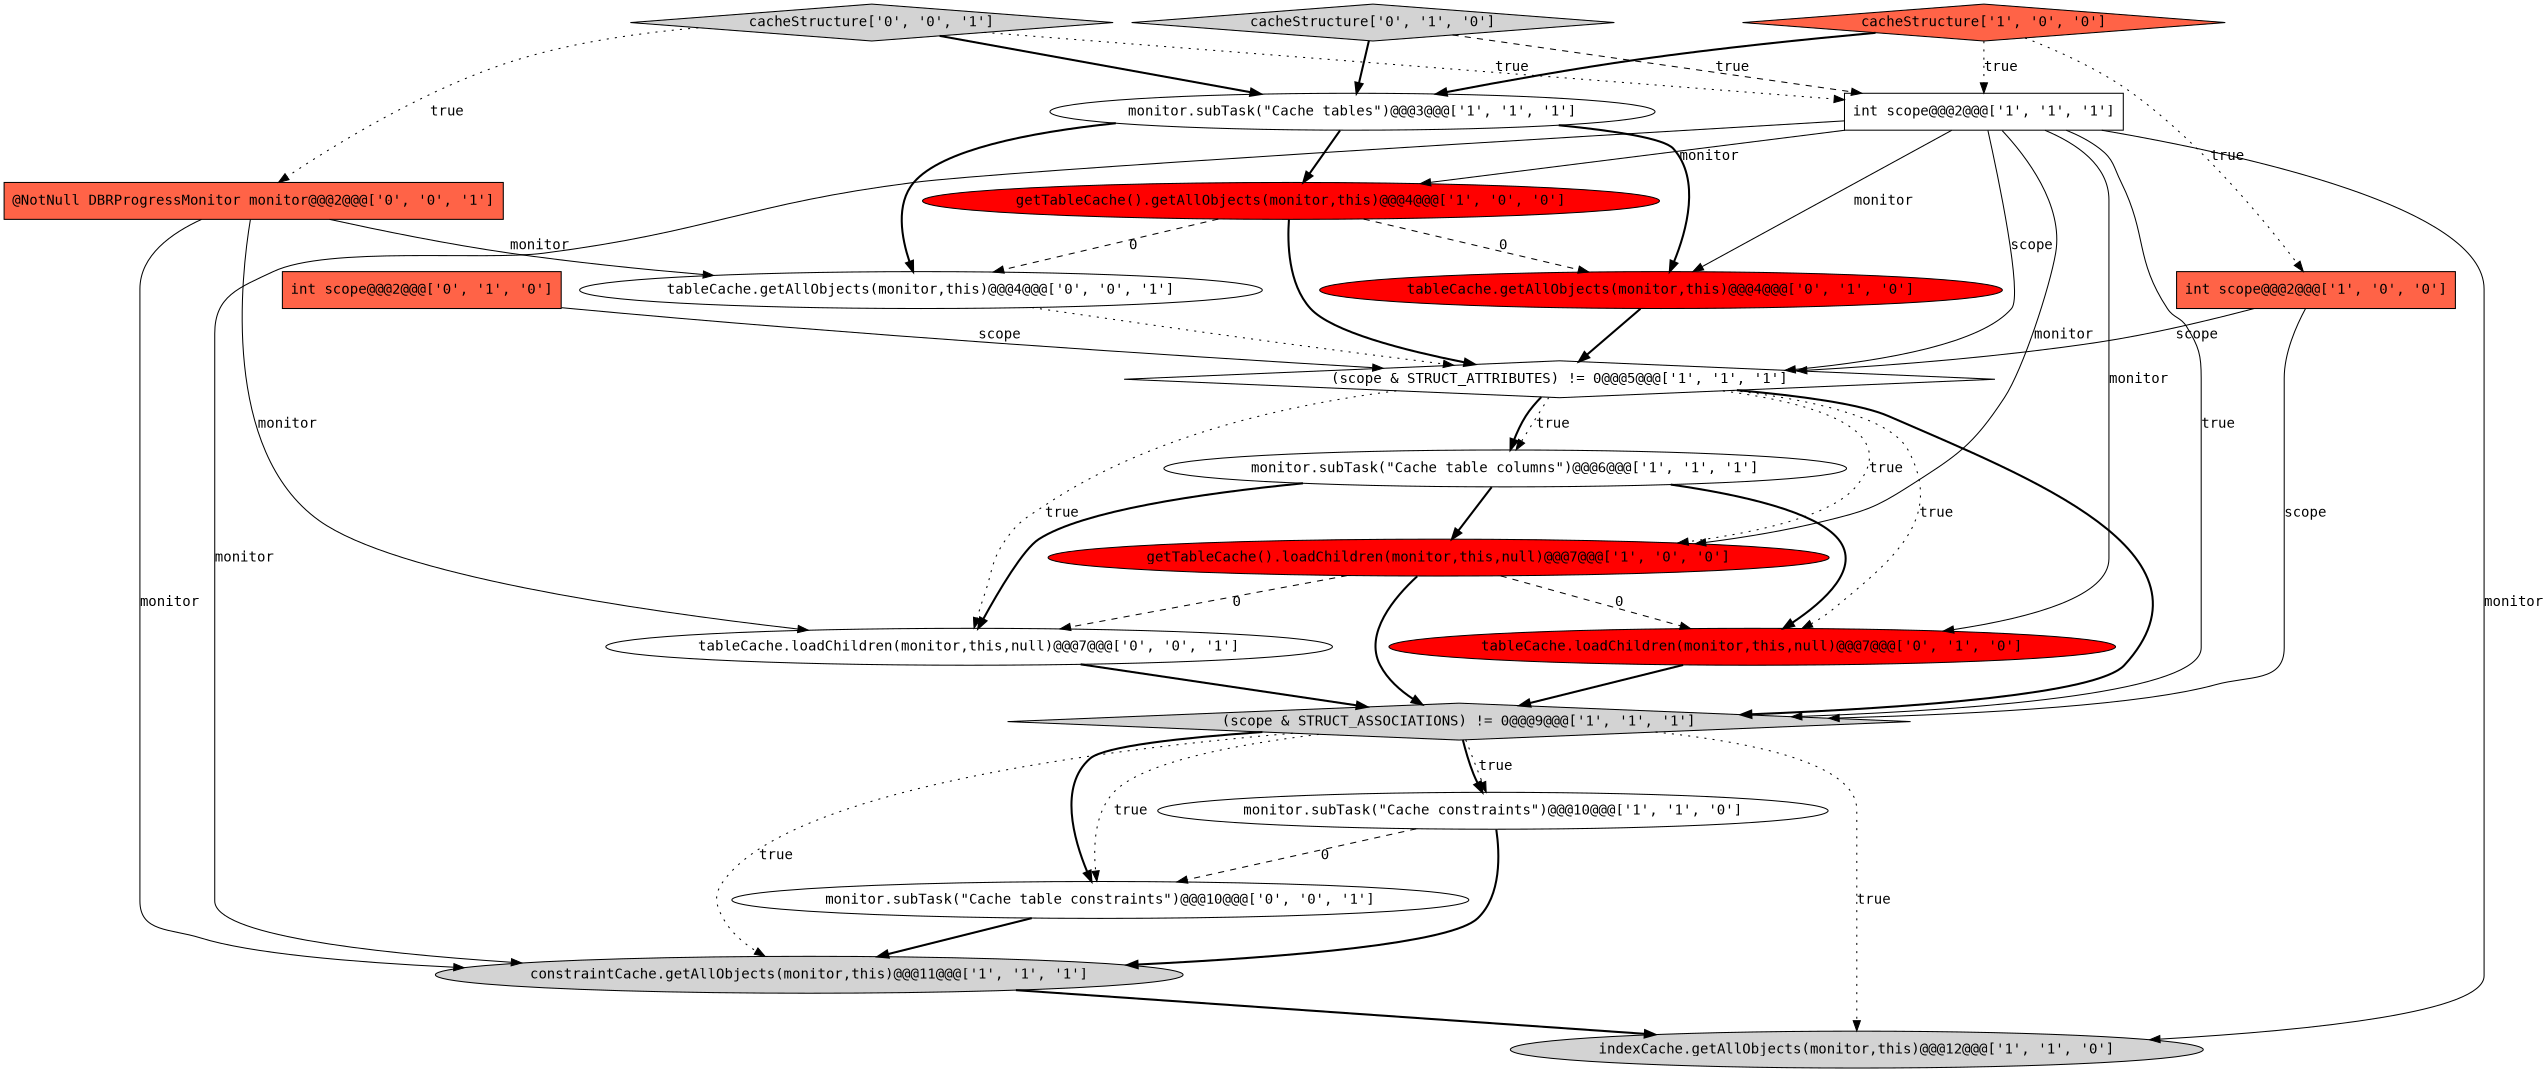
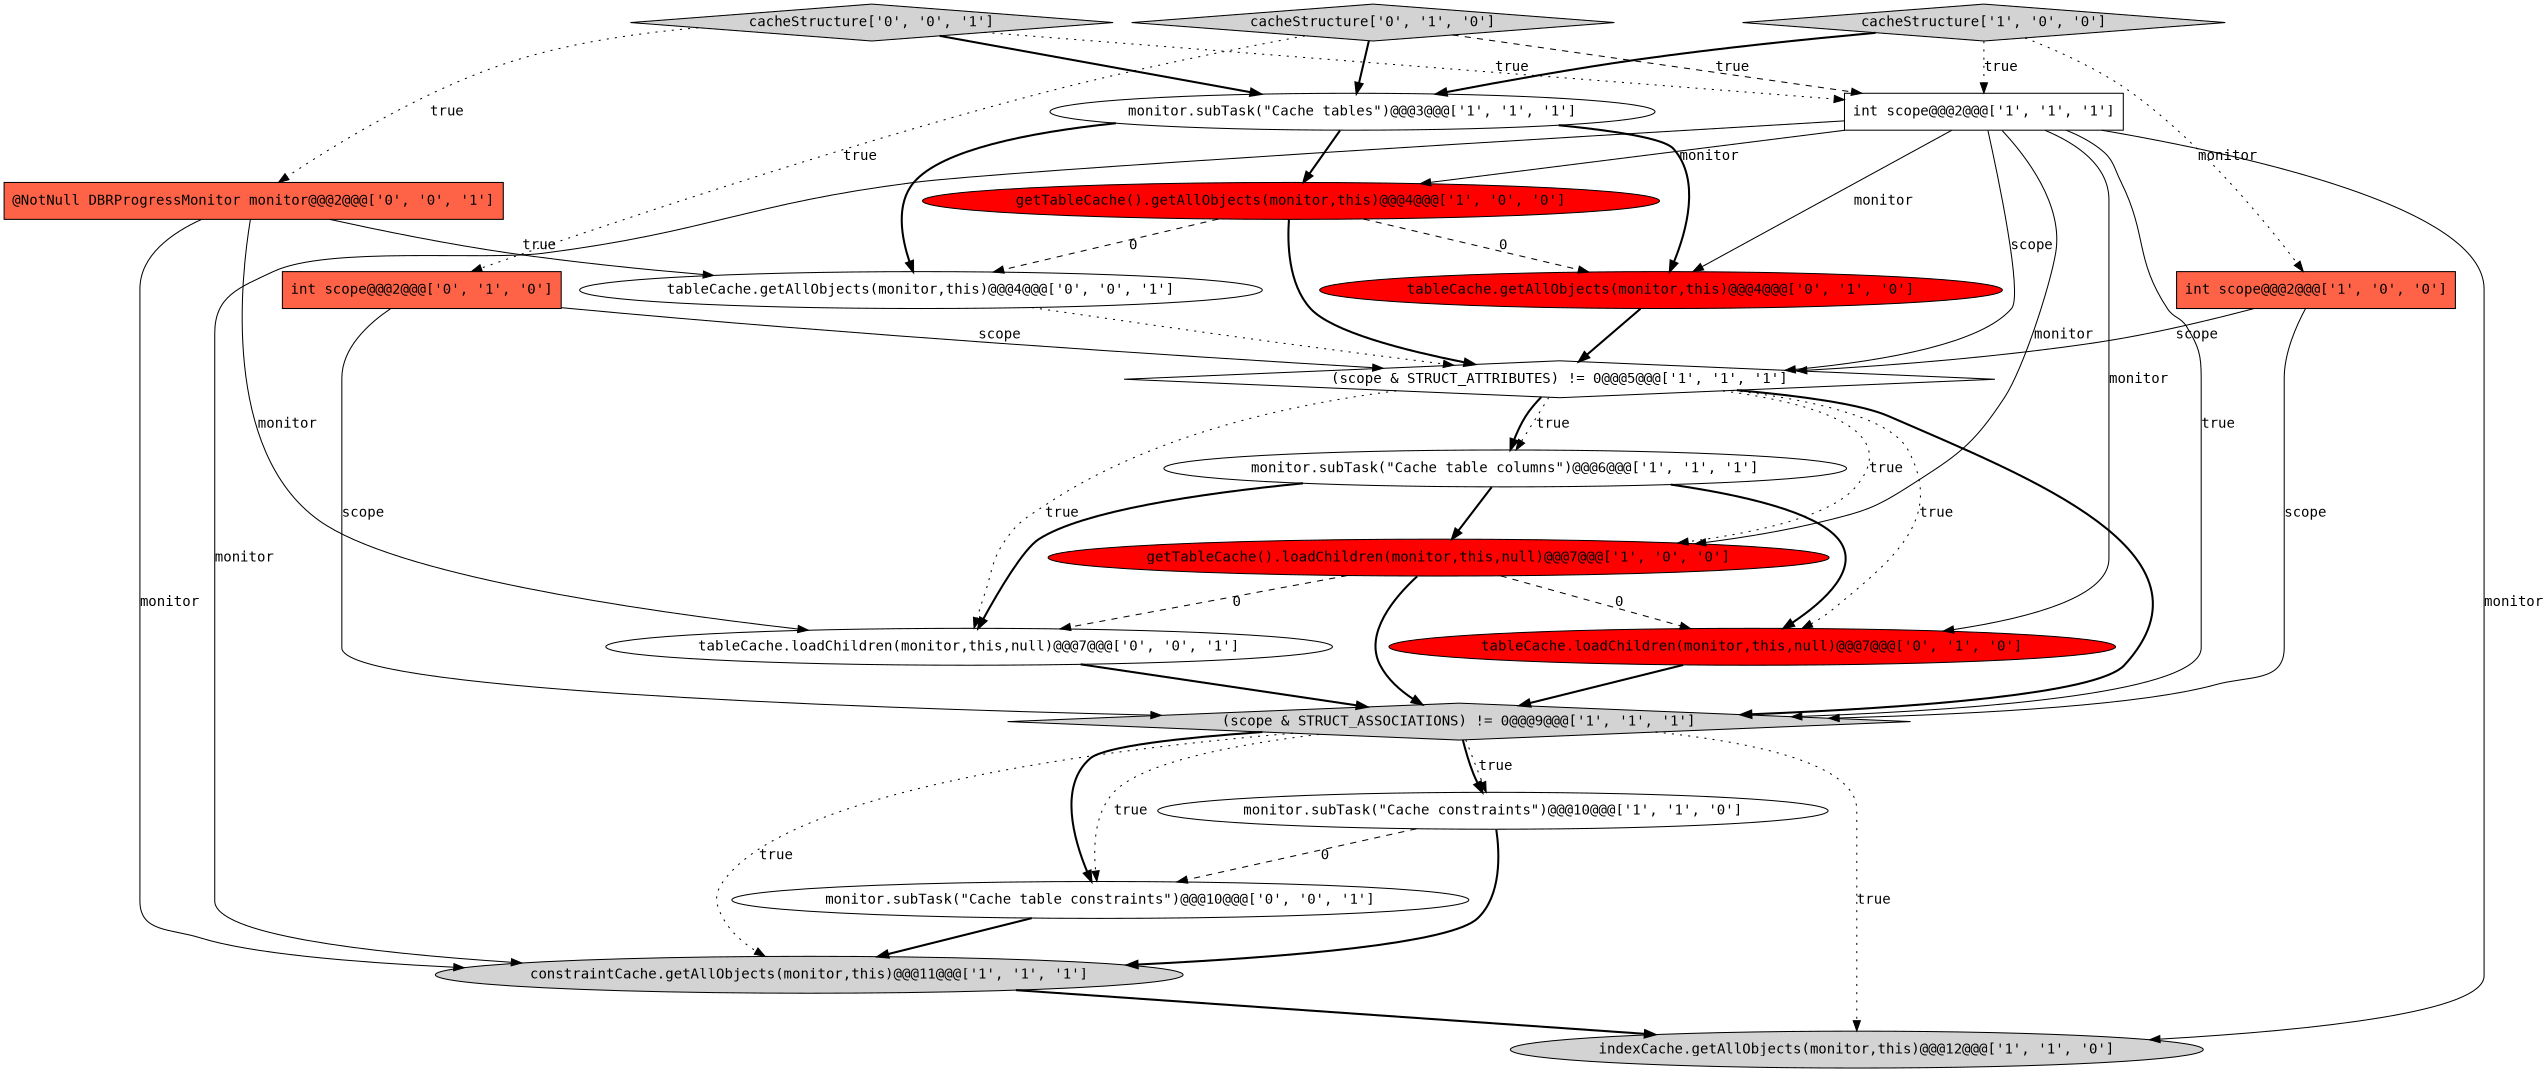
(1984, 23) -> (1984, 23)
none -> (889, 136)
(2228, 156) -> (2228, 156)
(540, 245) -> (540, 245)
none -> (564, 689)
